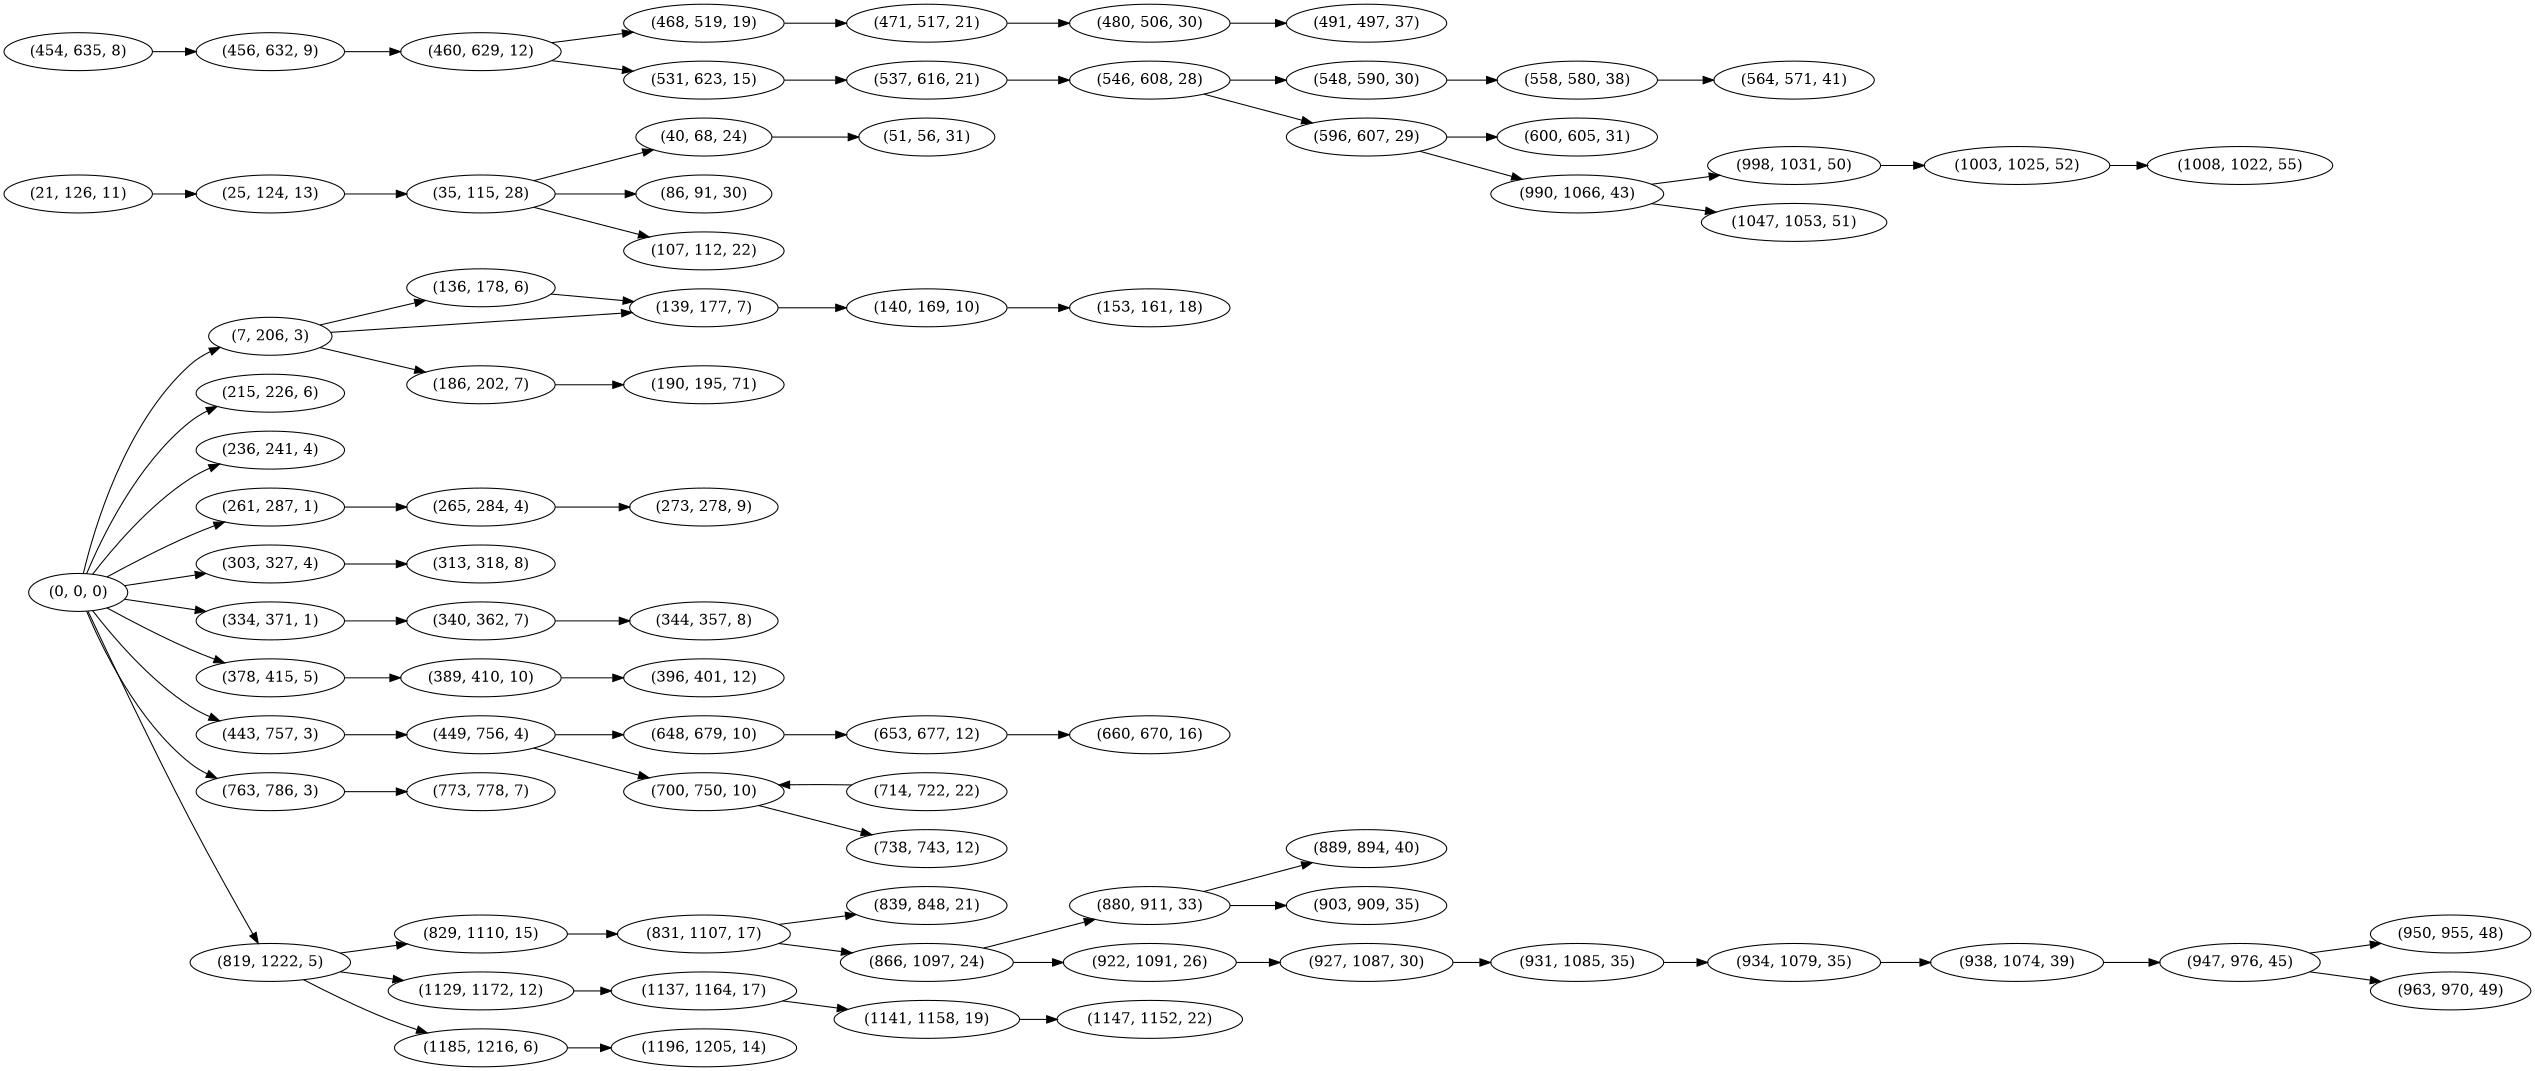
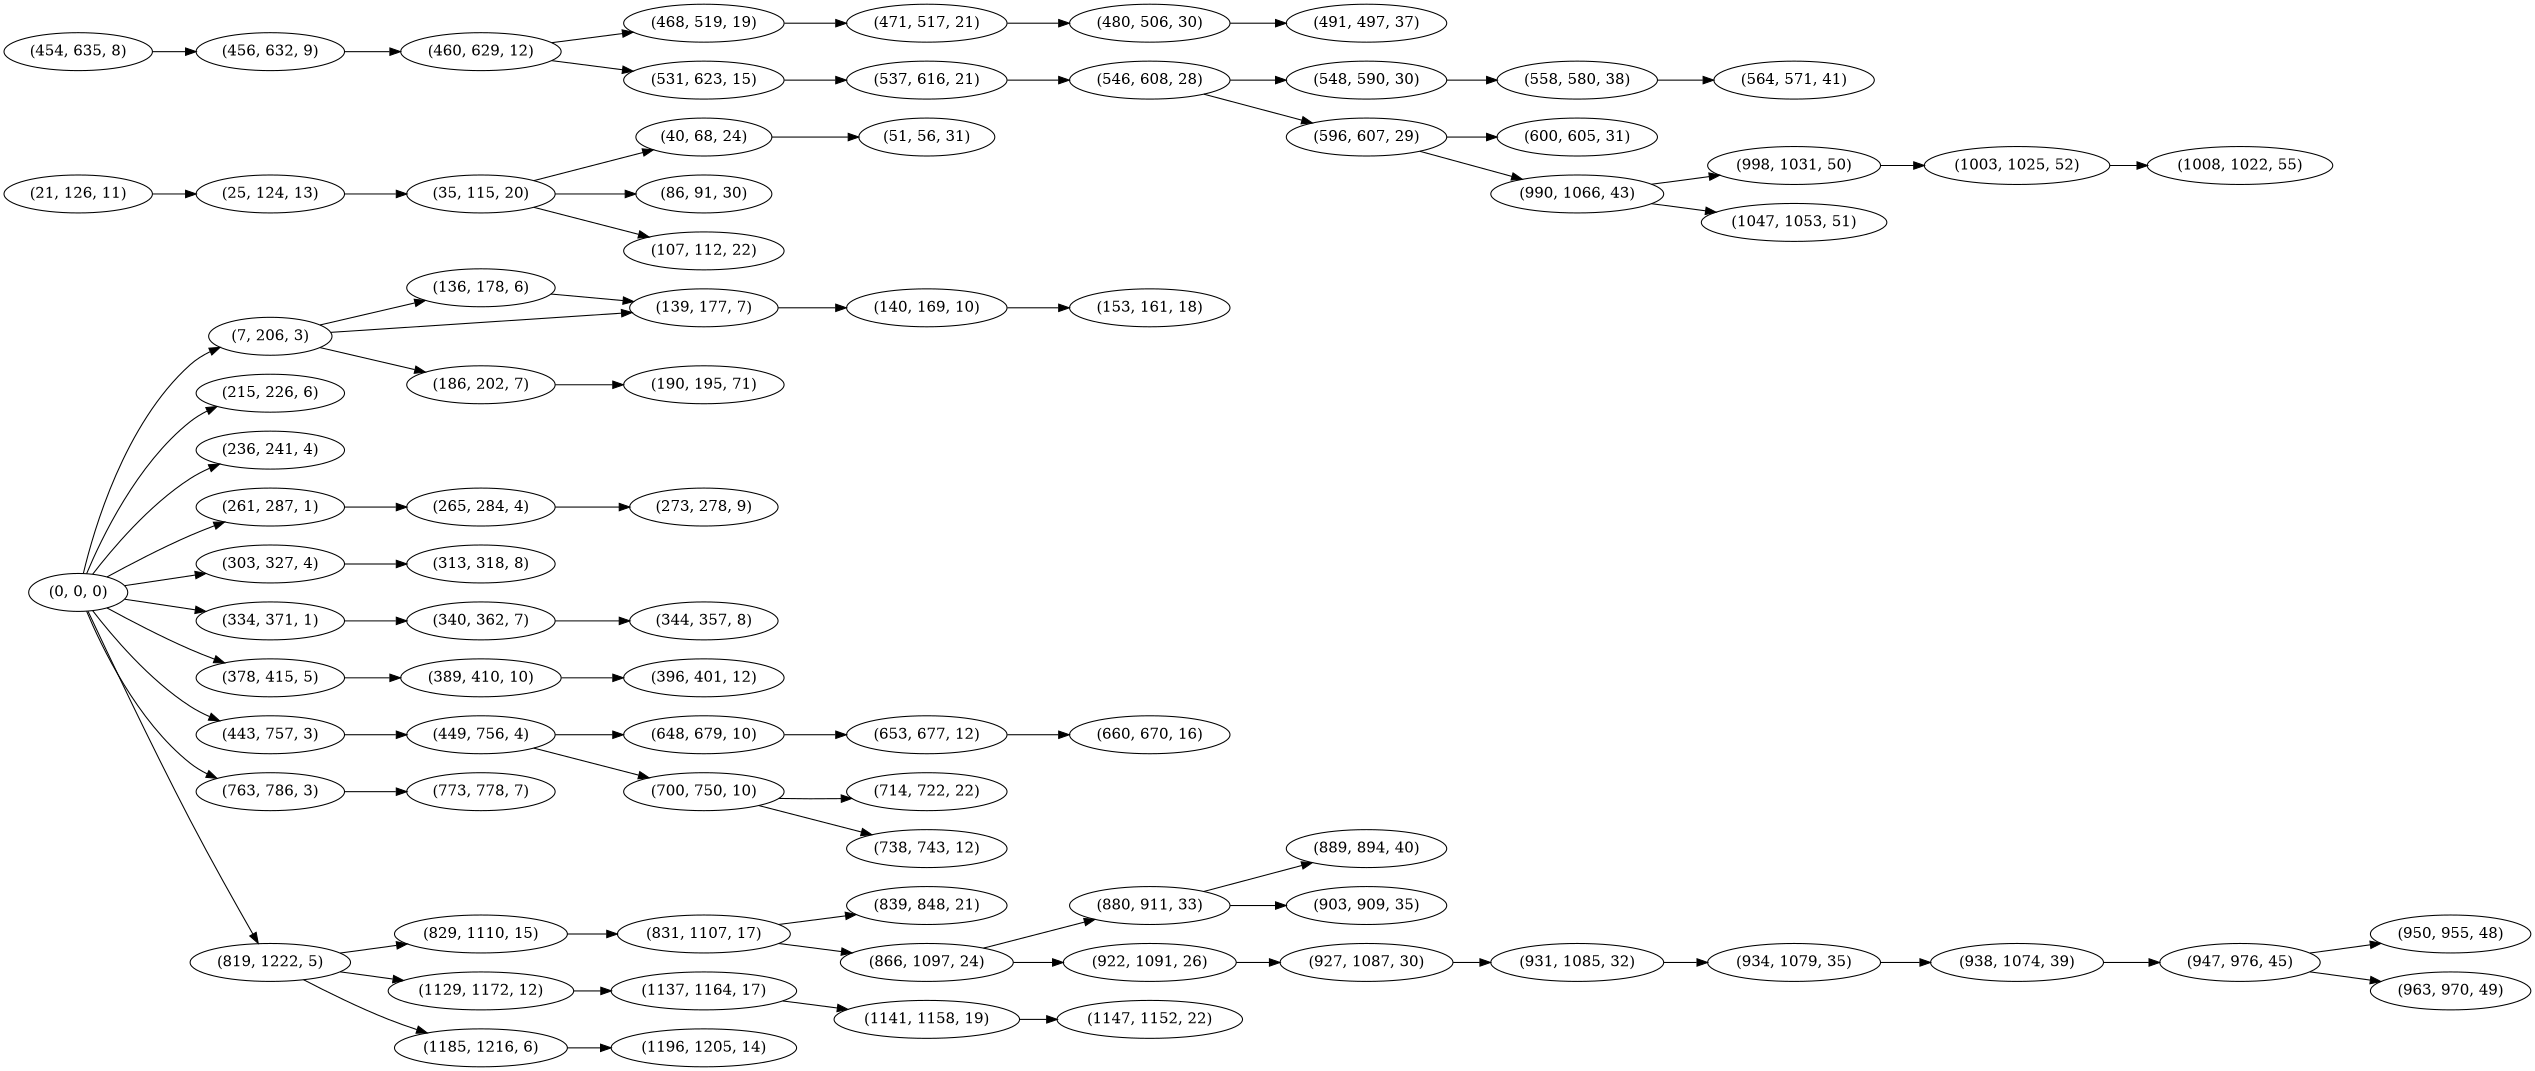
(481, 194) -> (481, 194)
(821, 785) -> (810, 799)
(1577, 962) -> (1577, 962)
